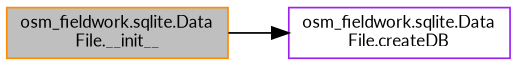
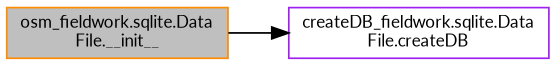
(399, 33) -> (419, 33)
